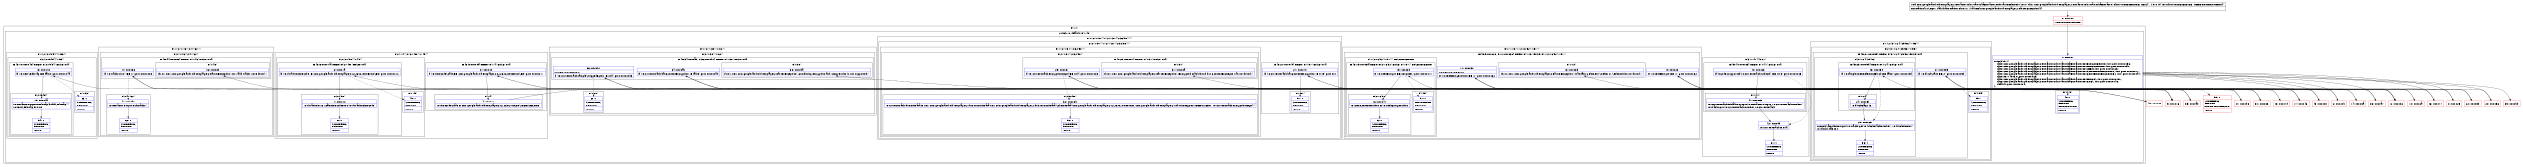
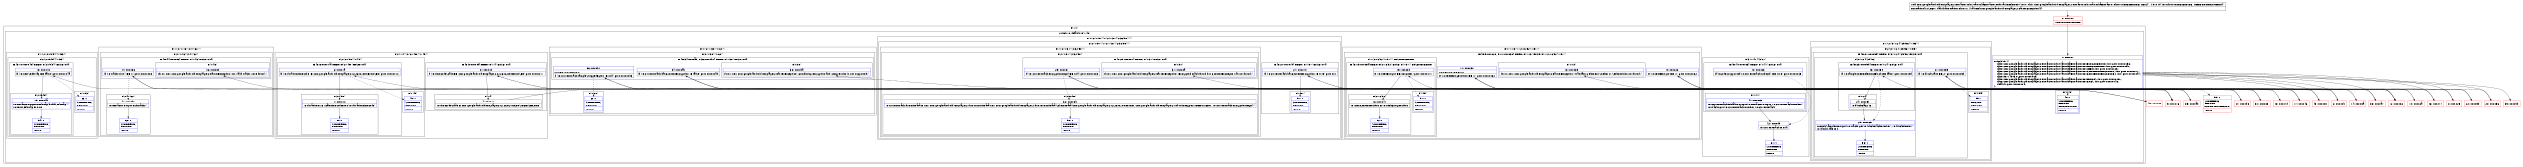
(1757, 86) -> none
(1423, 102) -> (1422, 102)
(1979, 102) -> (1976, 102)
